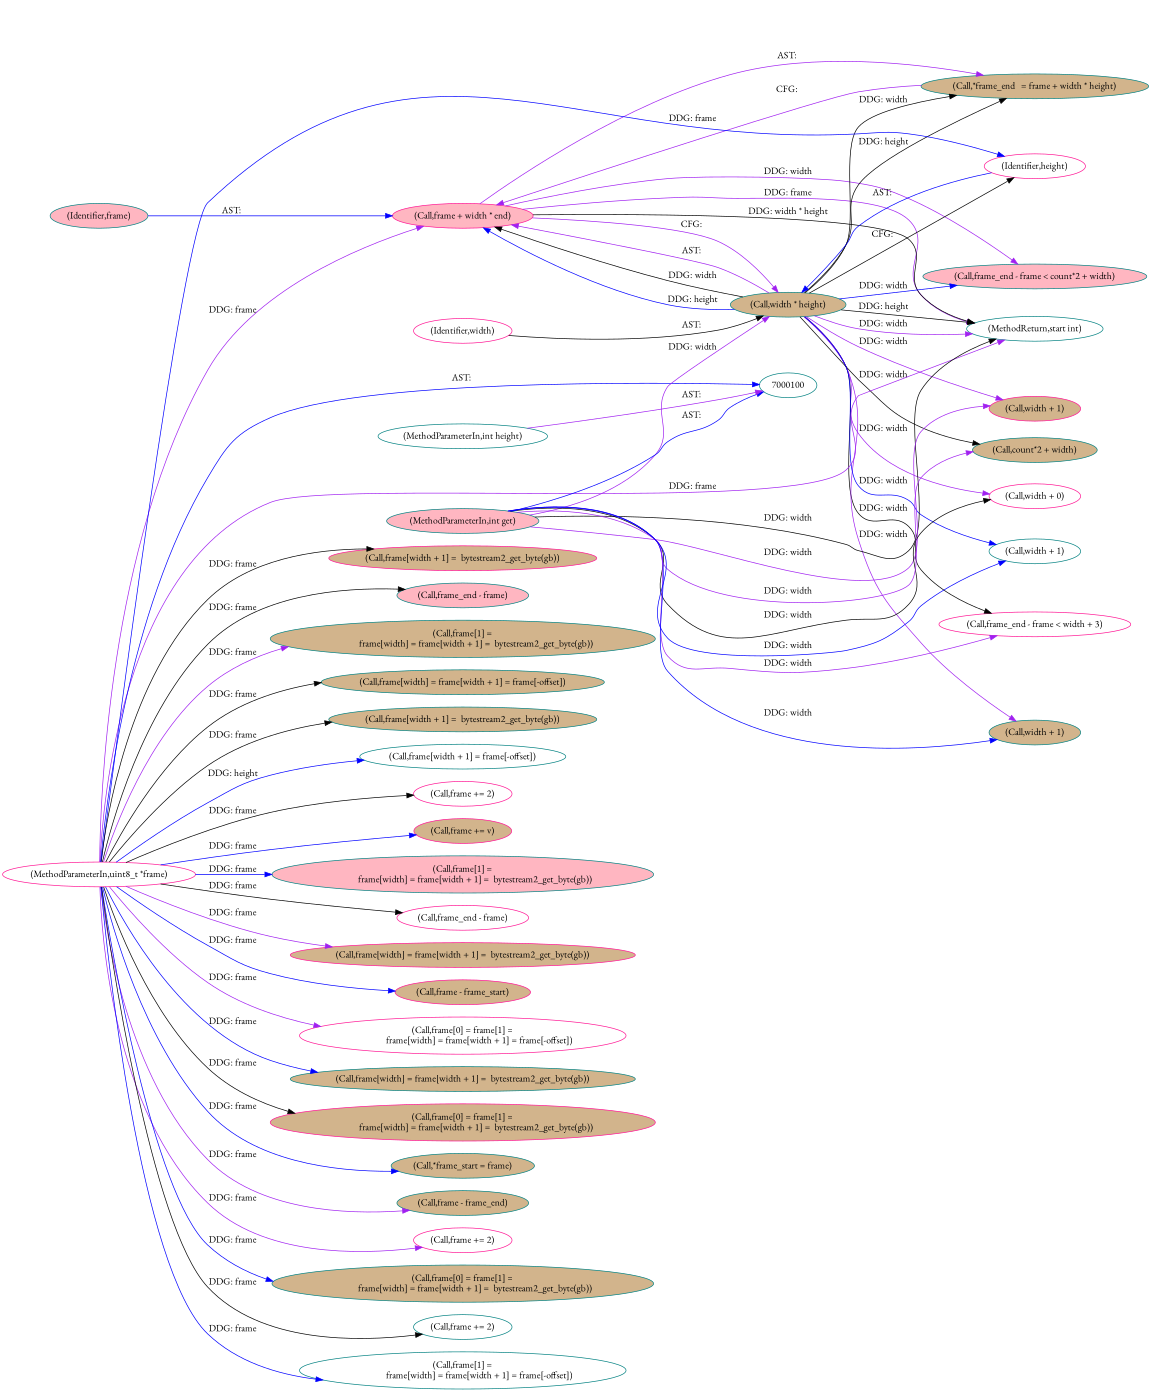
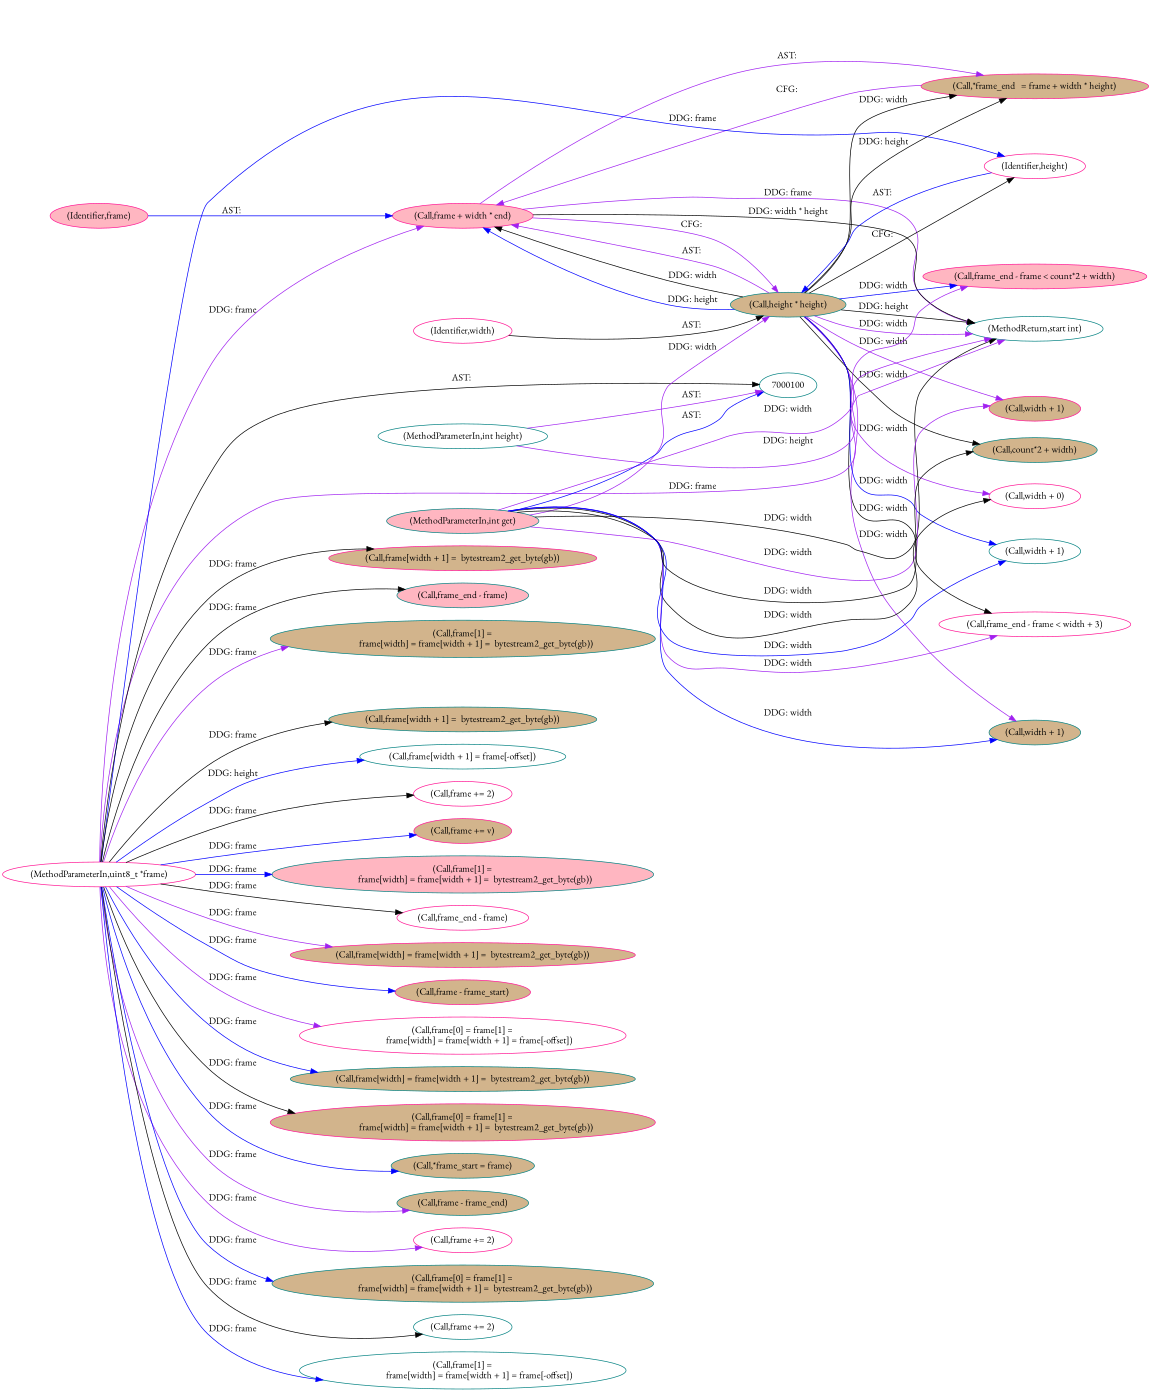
(1035, 86) -> (1035, 86)
(767, 177) -> (763, 432)
(99, 216) -> (99, 216)
(1035, 276) -> (1035, 276)
(788, 305) -> (788, 305)
(268, 419) -> (268, 419)
none -> (785, 465)
(779, 602) -> (779, 602)
(463, 682) -> none
